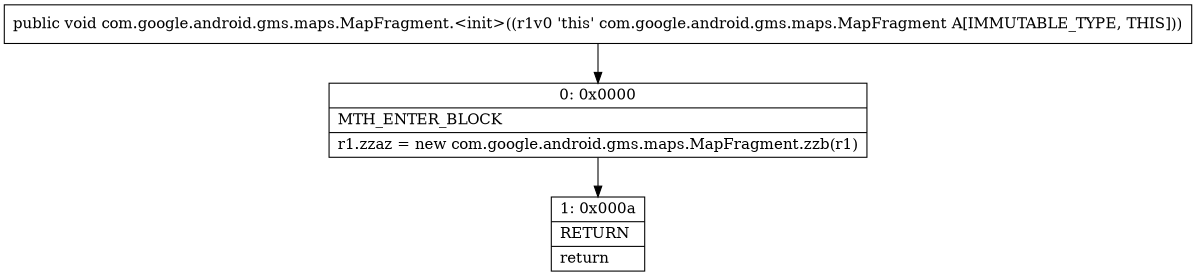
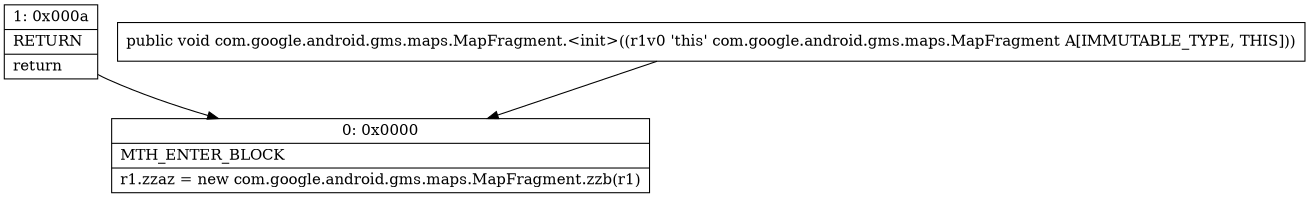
(598, 172) -> (152, 97)
